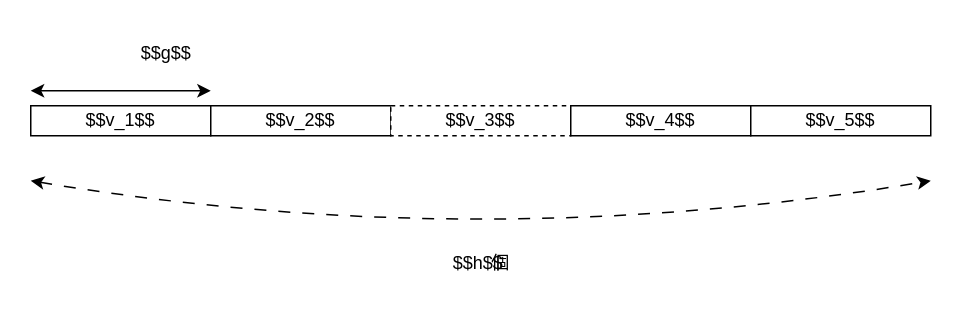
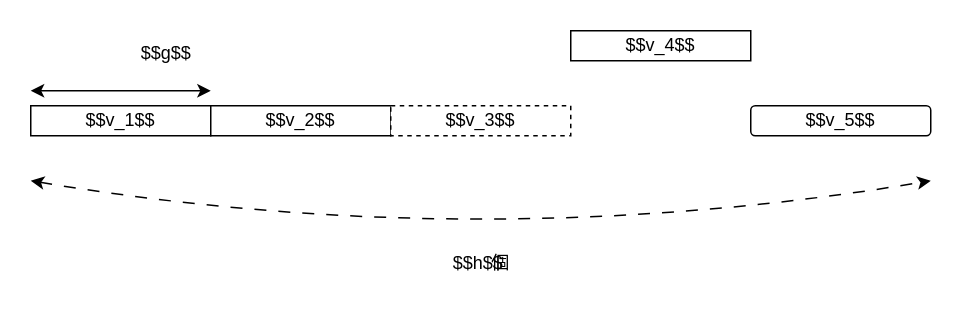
(661, 121) -> (661, 46)
(841, 121) -> (841, 121)
